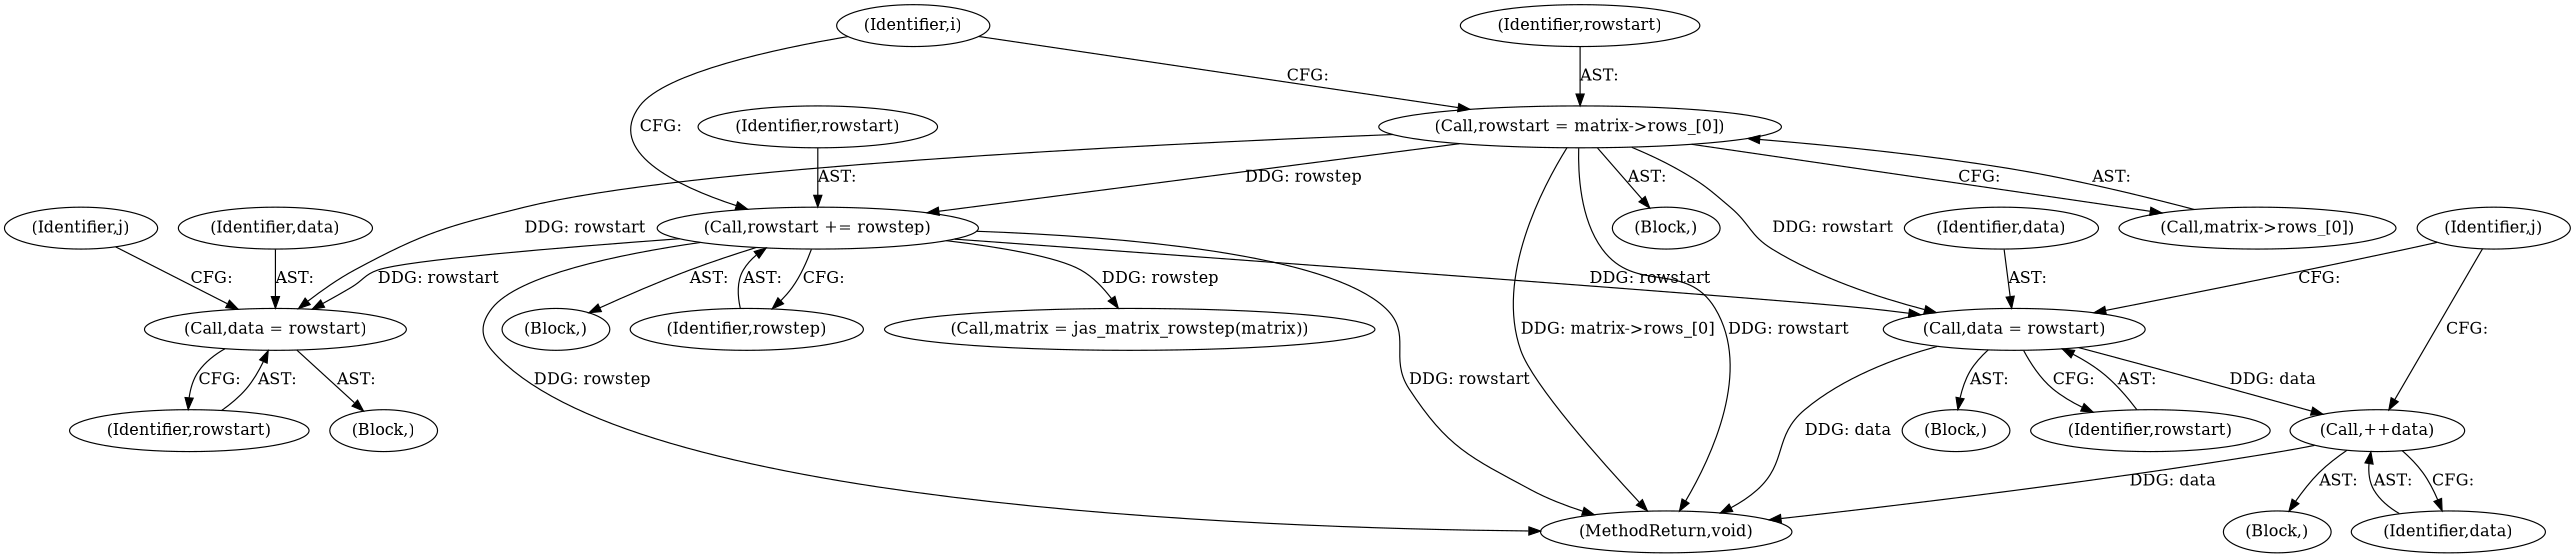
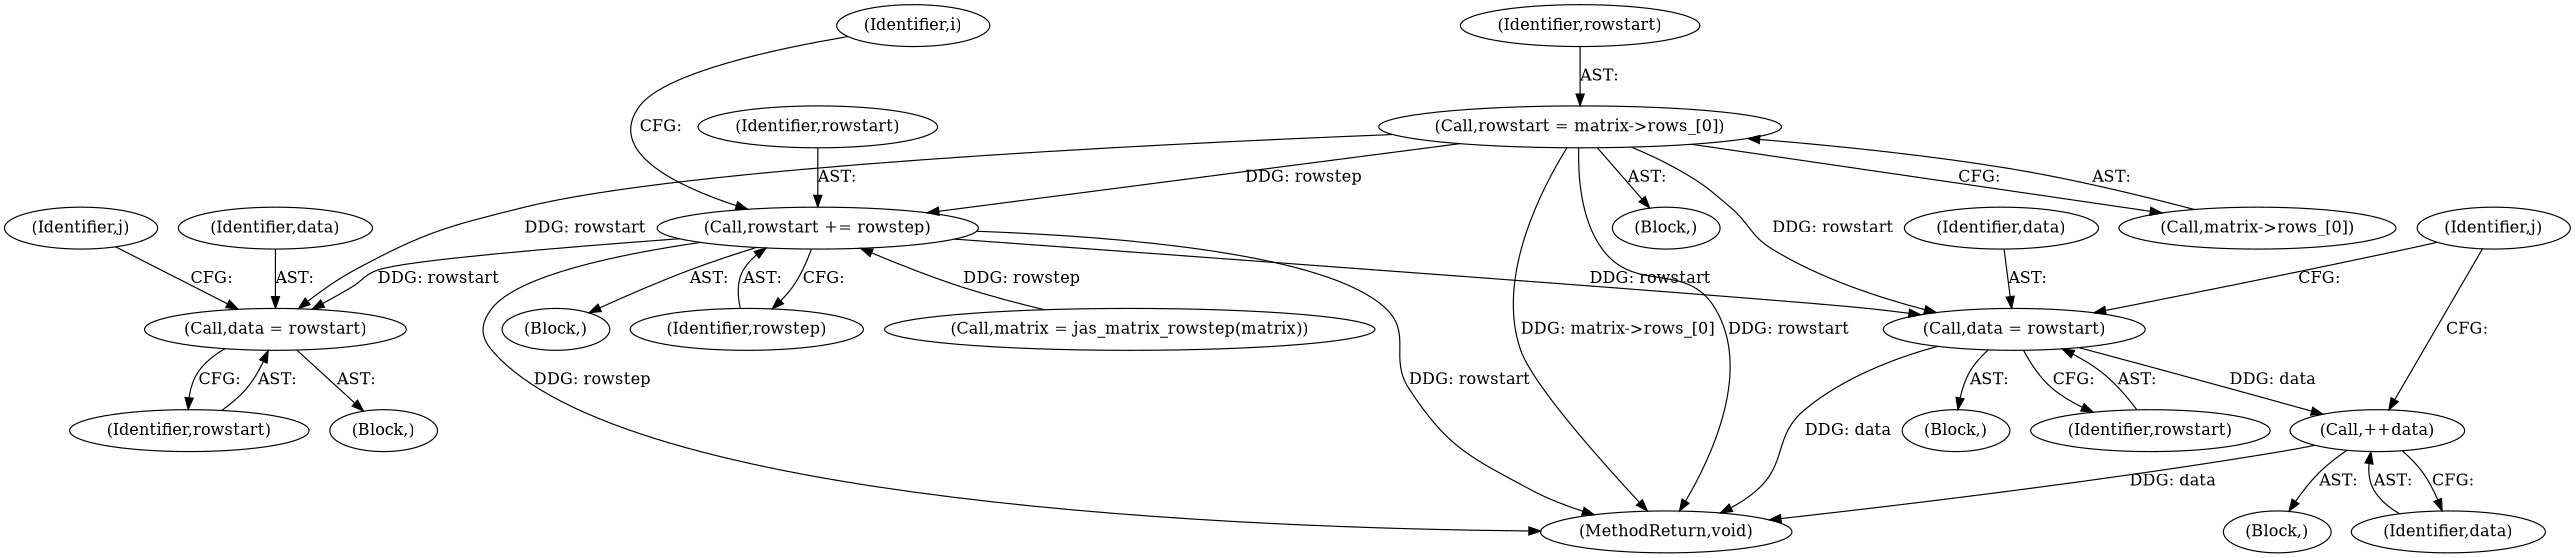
(1218, 72) -> none
(1035, 255) -> (957, 285)
